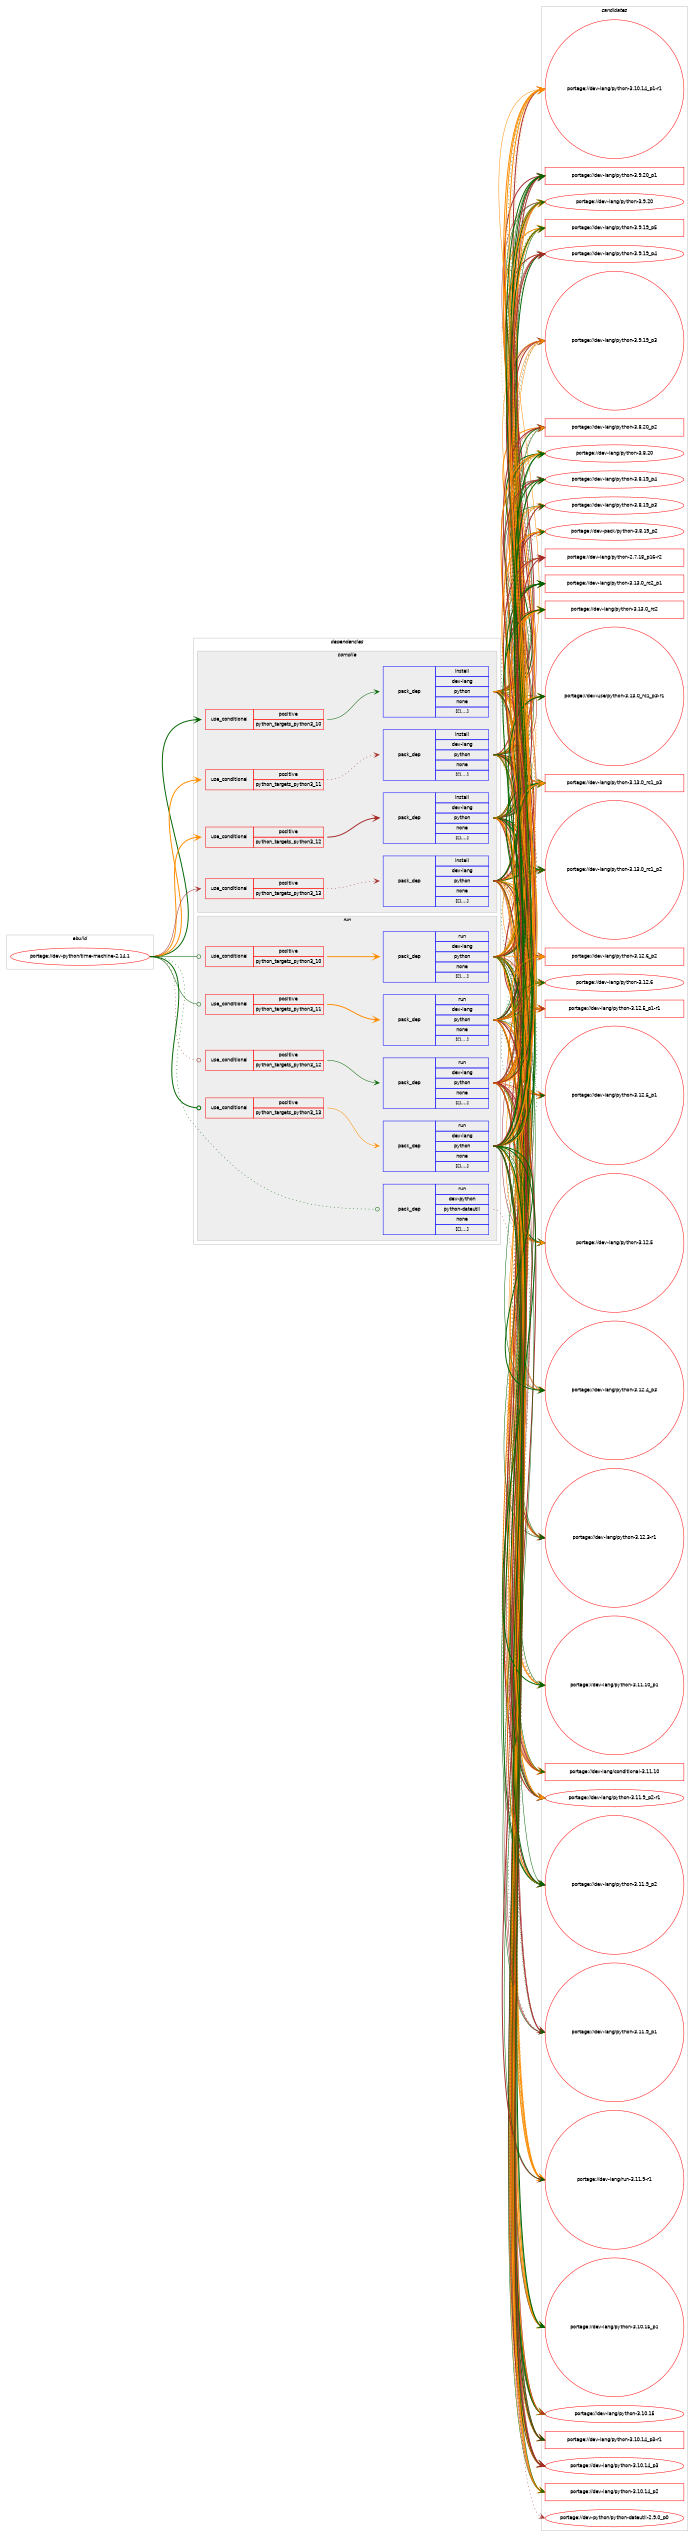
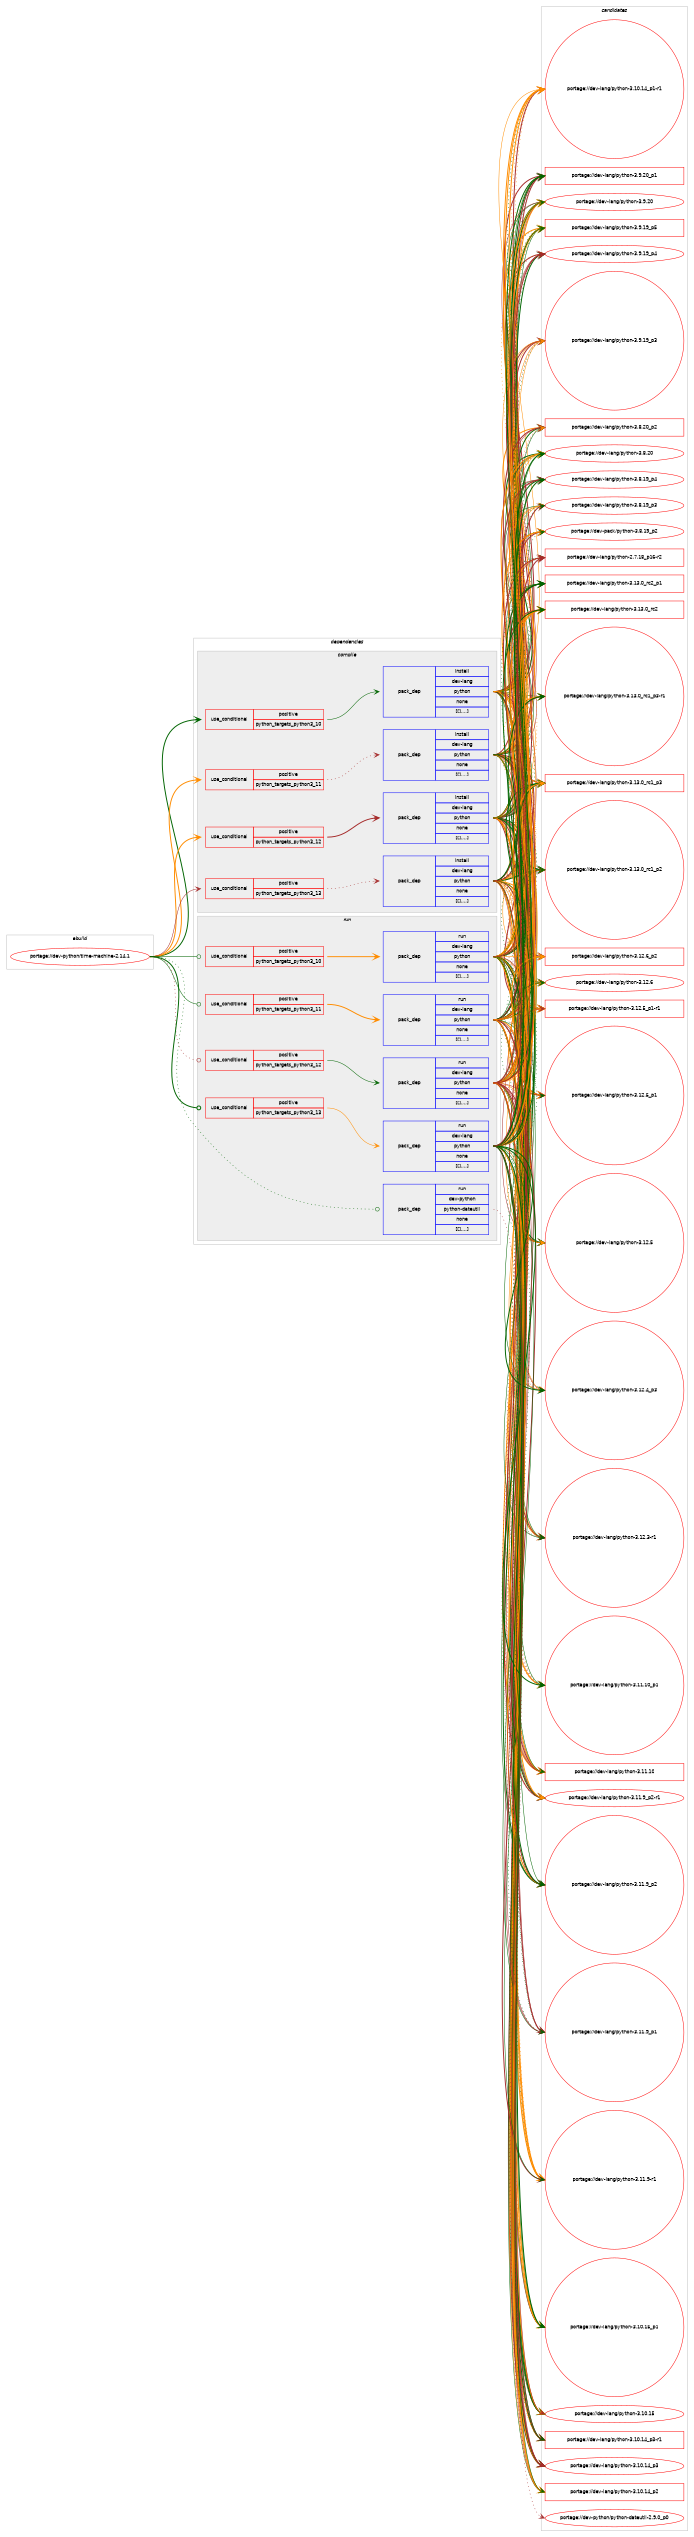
(614, 696) -> (614, 696)
(614, 1772) -> (614, 1772)
(614, 2180) -> (614, 2180)
